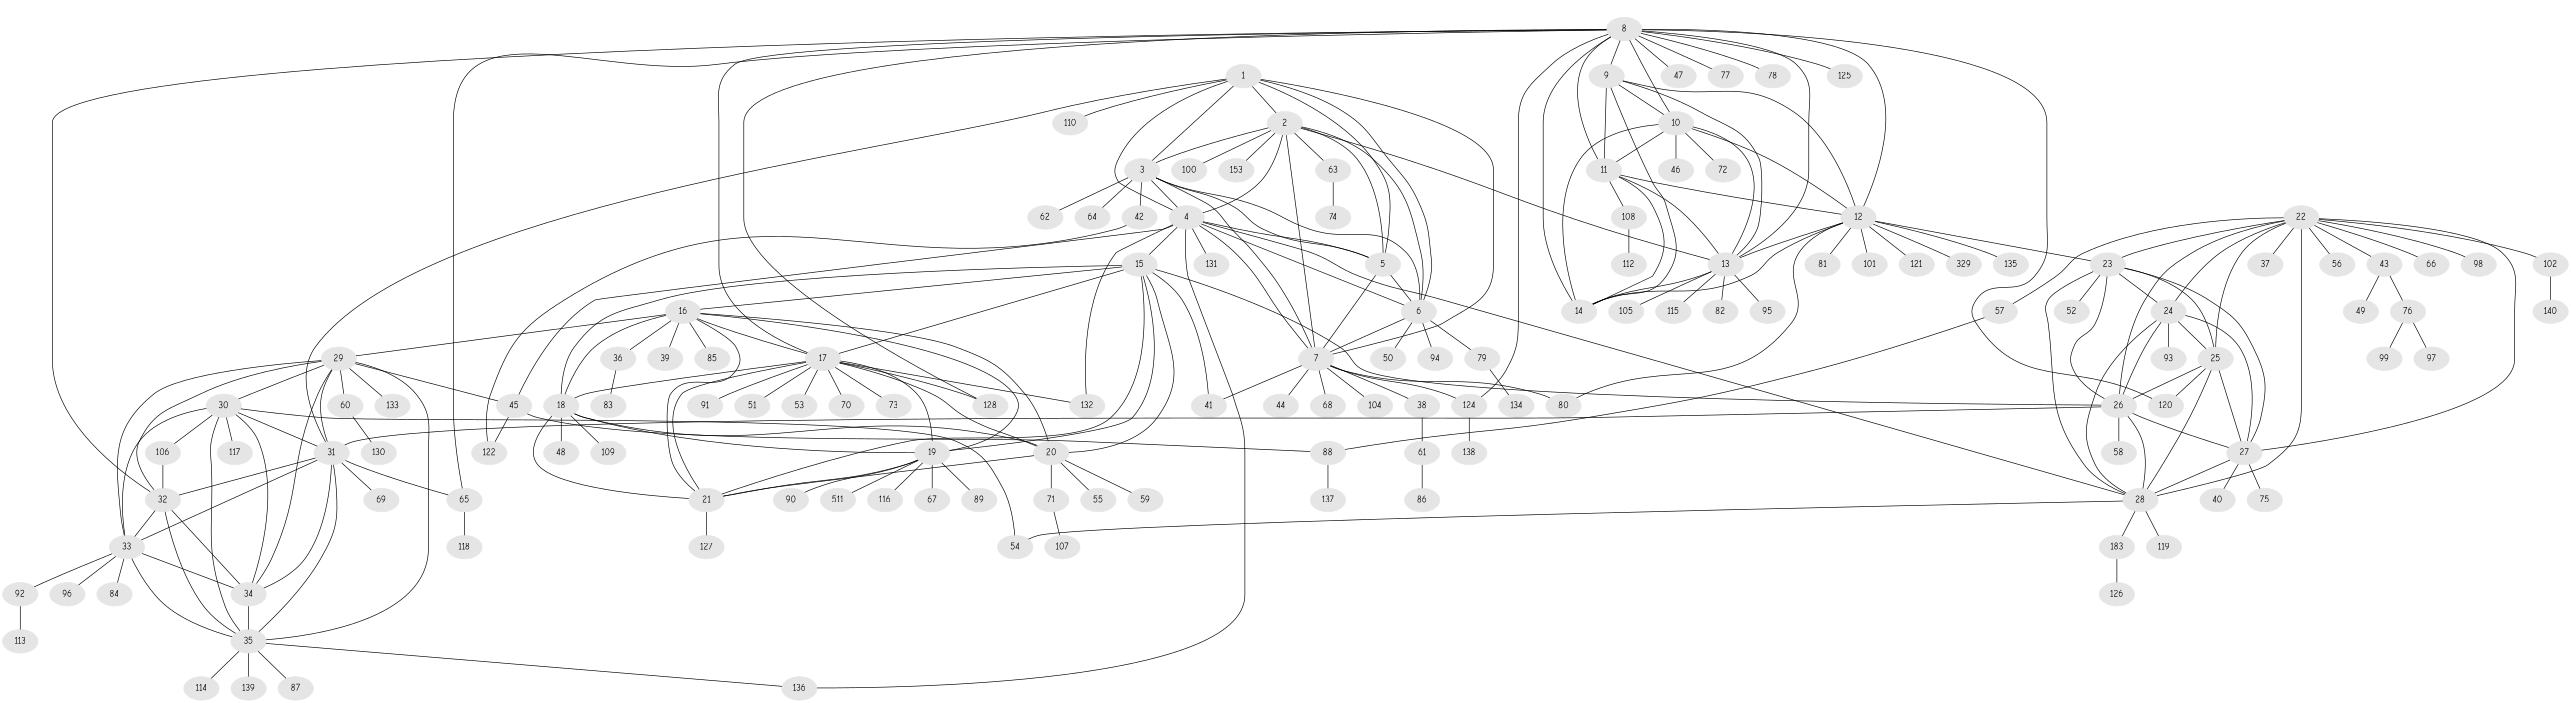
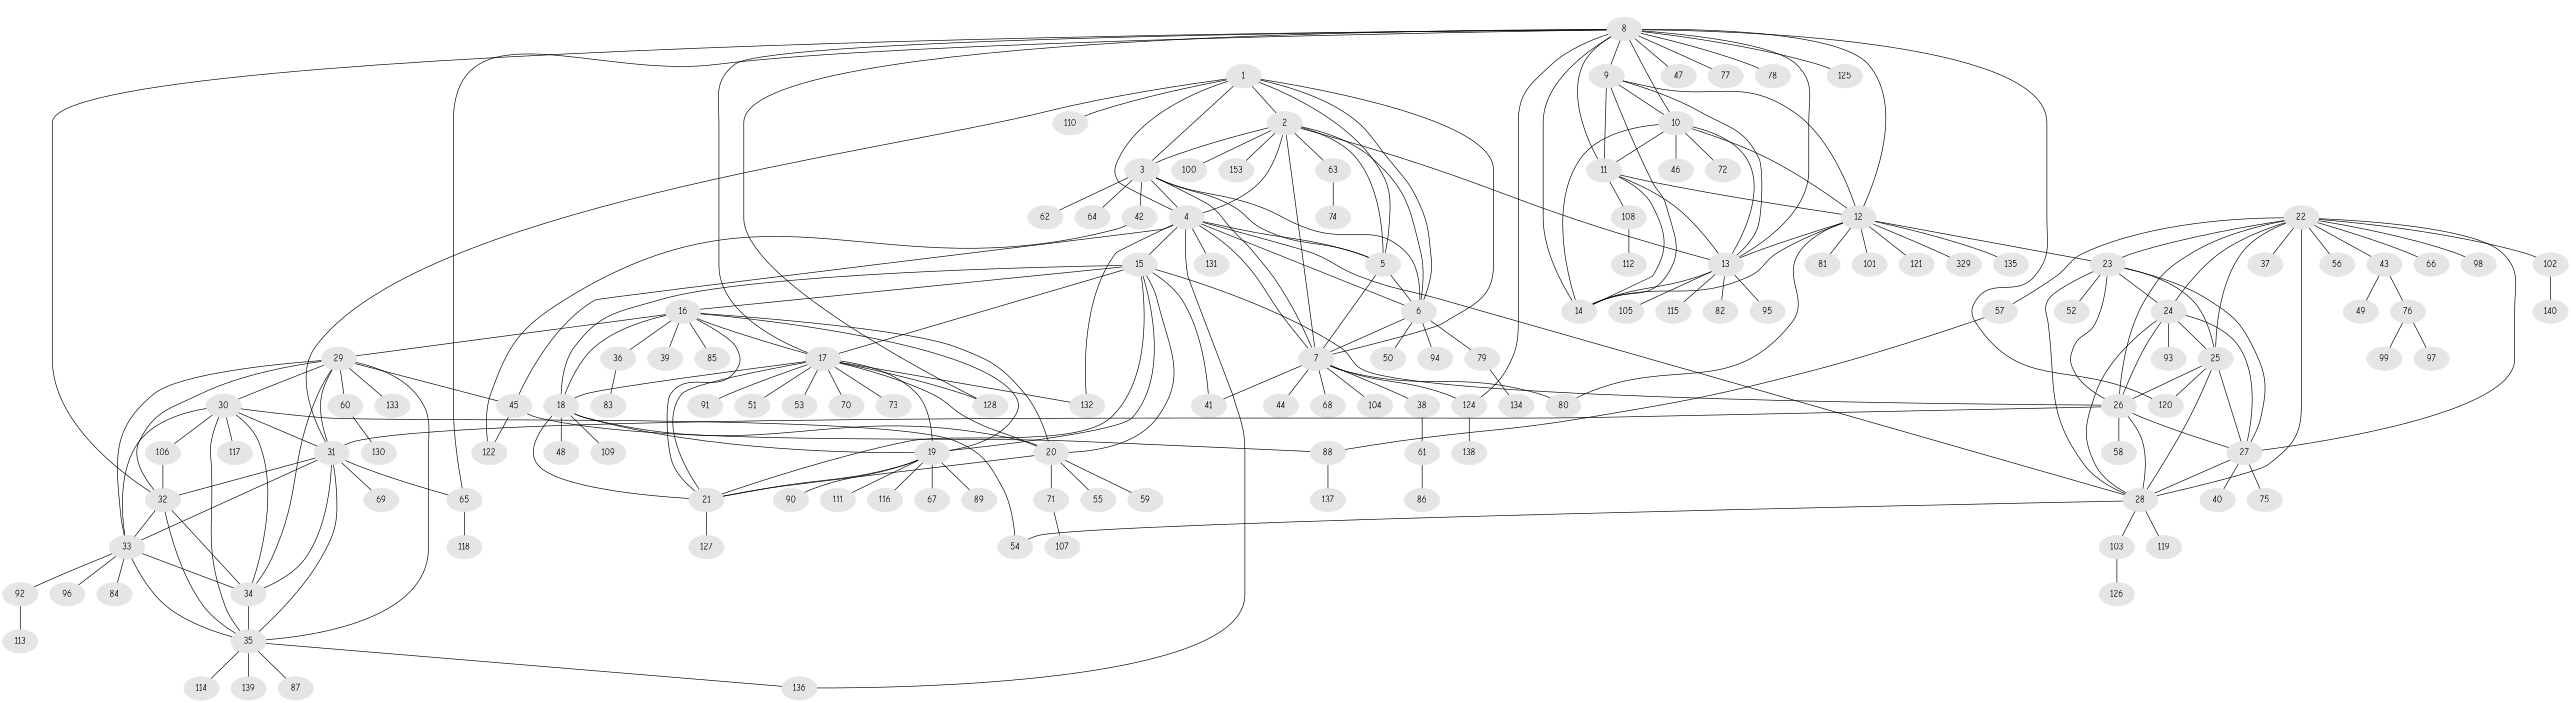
(838, 500) -> (838, 500)
(2117, 547) -> (2117, 547)
